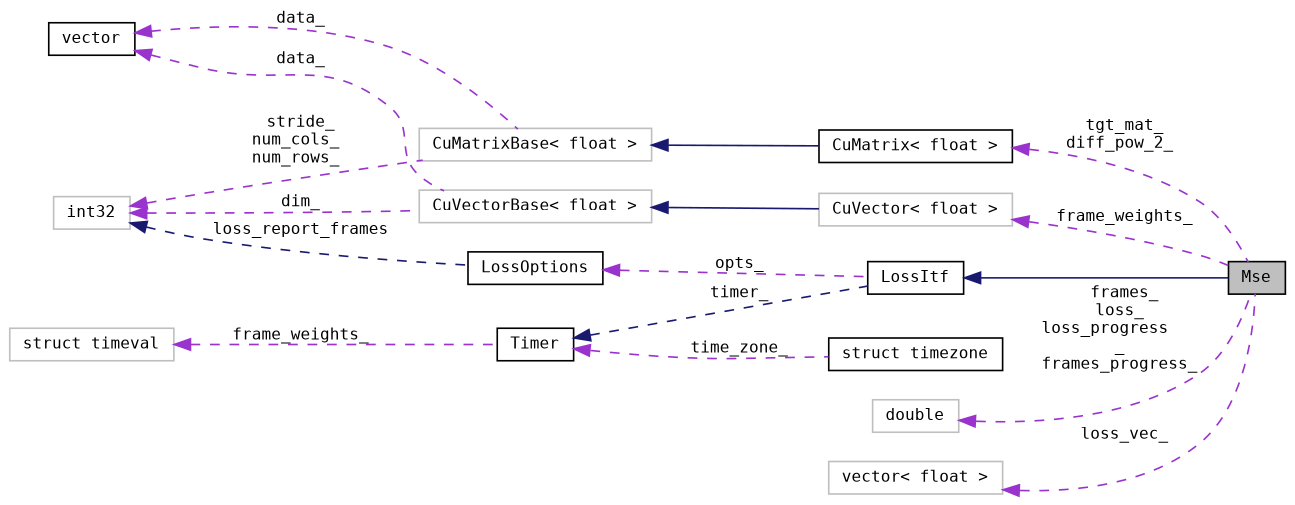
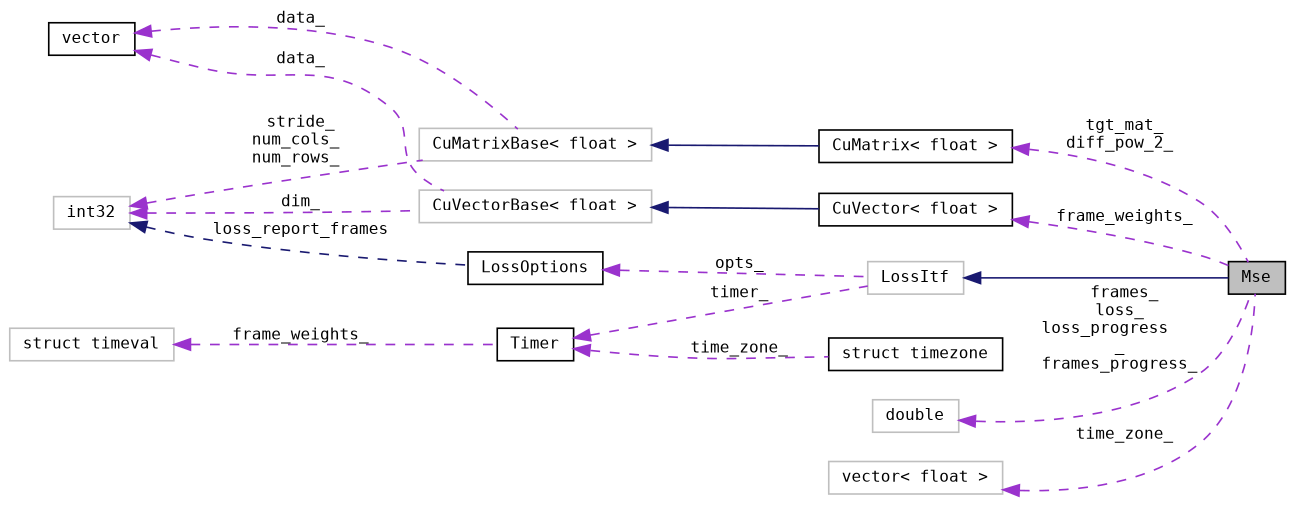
(916, 210) -> (916, 210)
(916, 278) -> (916, 278)
(729, 311) -> (729, 311)
(1120, 435) -> (1120, 435)
